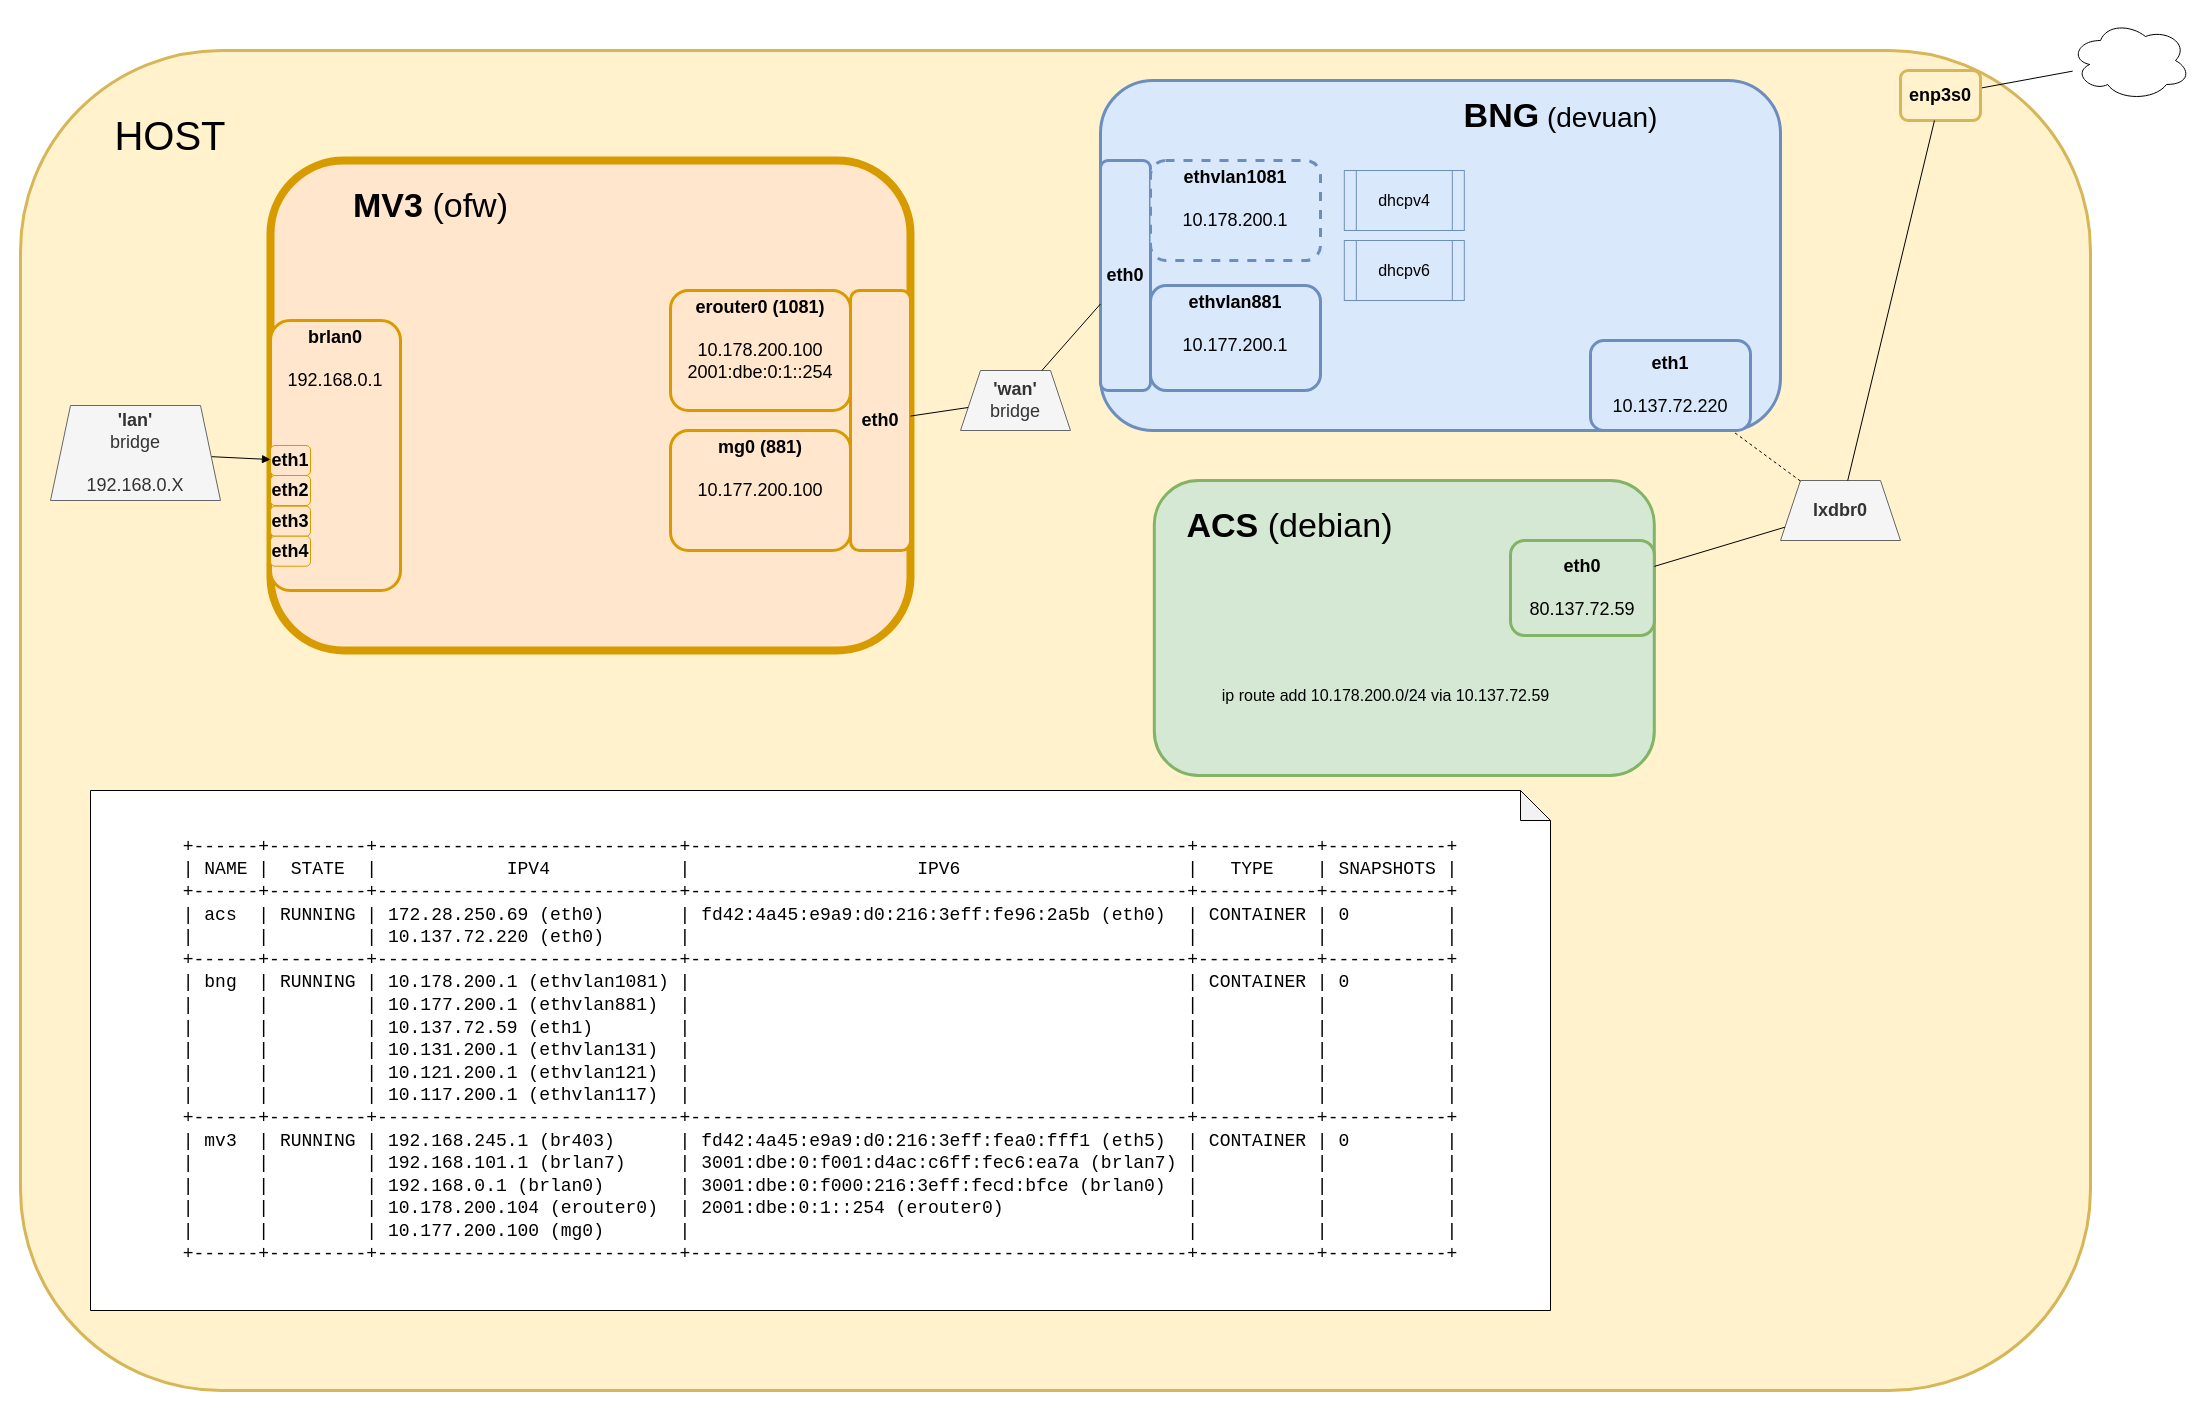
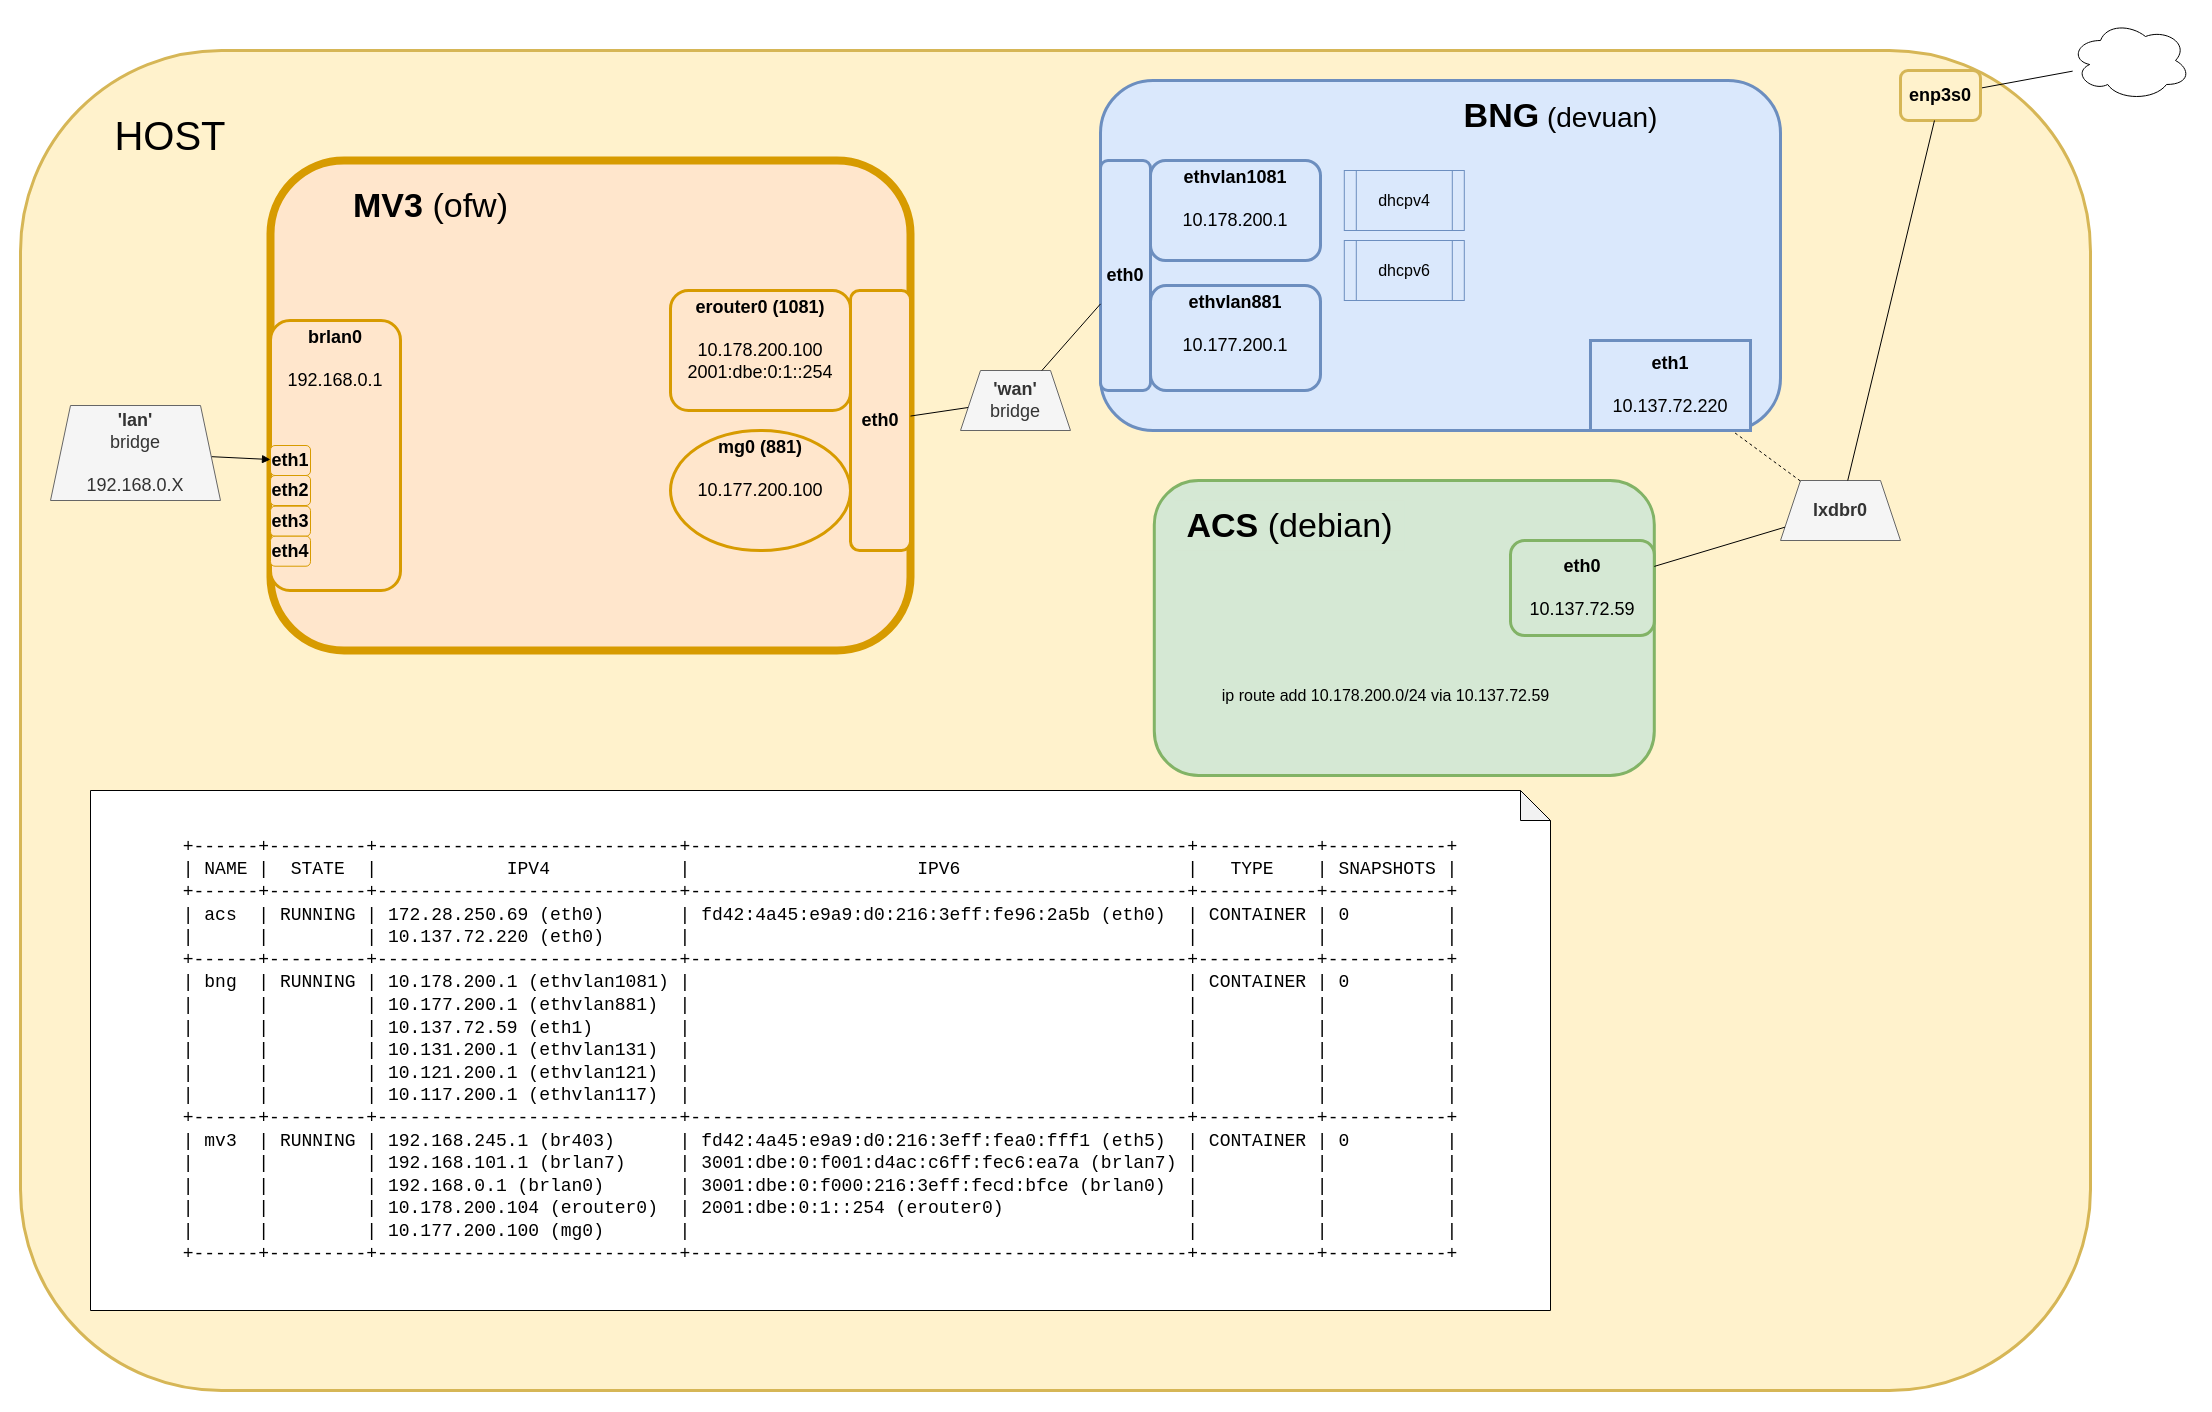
(1236, 211) -> (1236, 211)
(1671, 386) -> (1671, 386)
(761, 491) -> (761, 491)
(1583, 589) -> (1583, 589)
